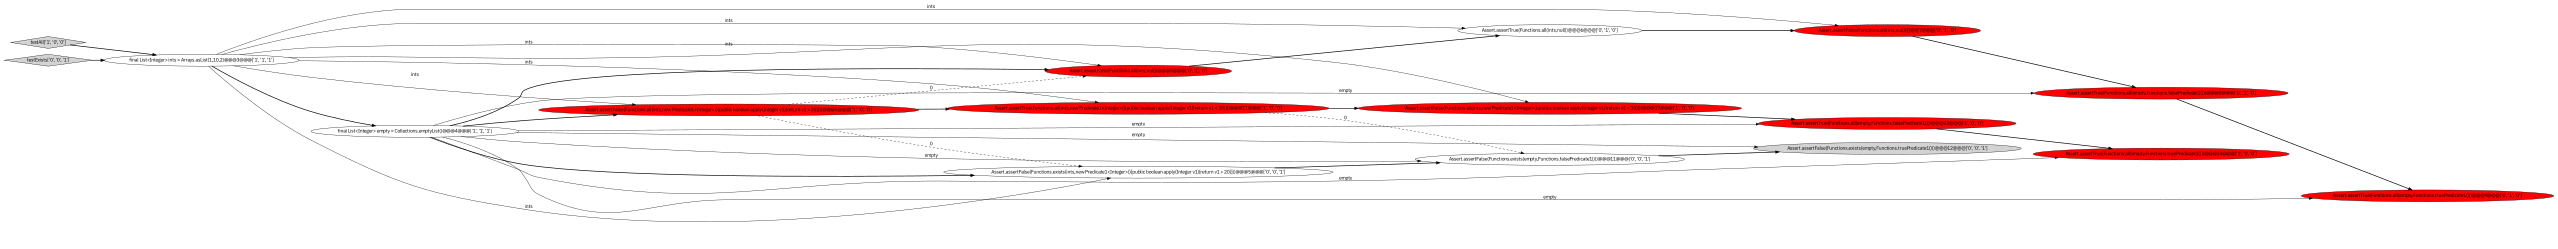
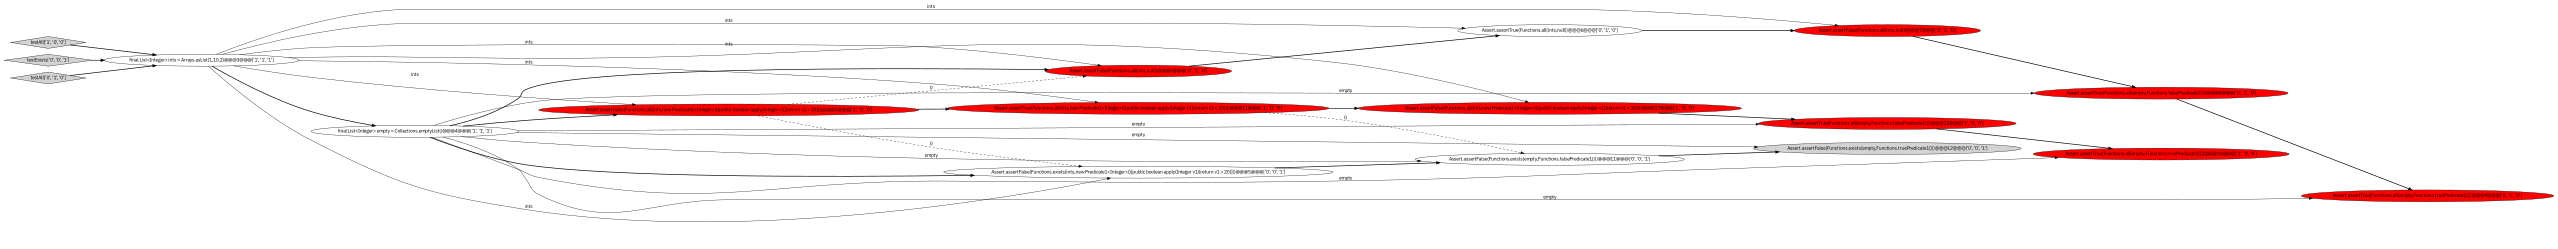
none -> (48, 78)
